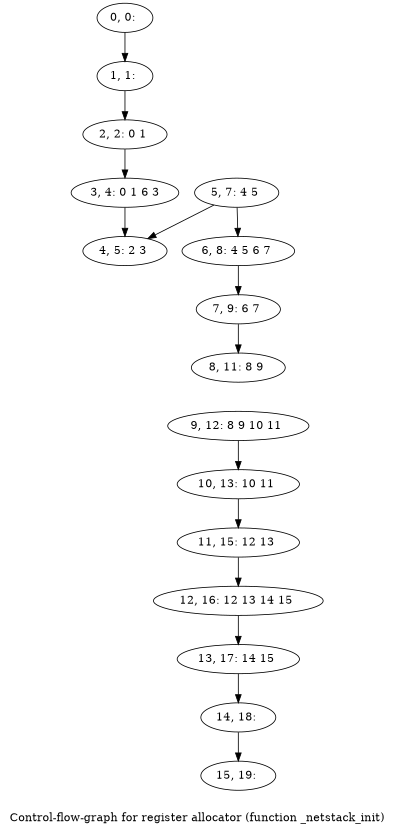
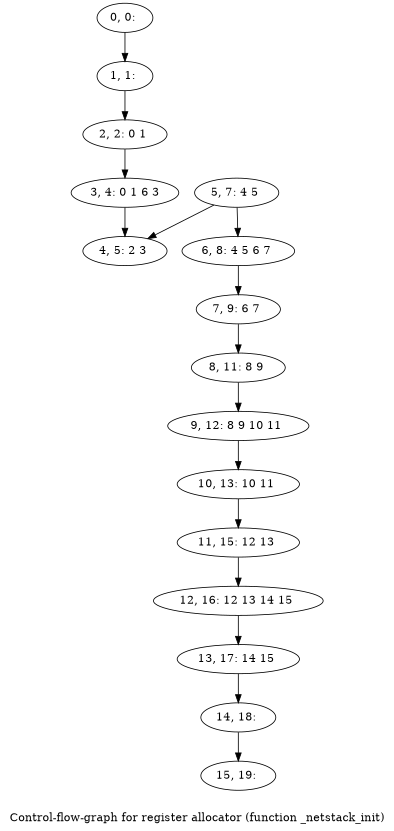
none -> (238, 393)
